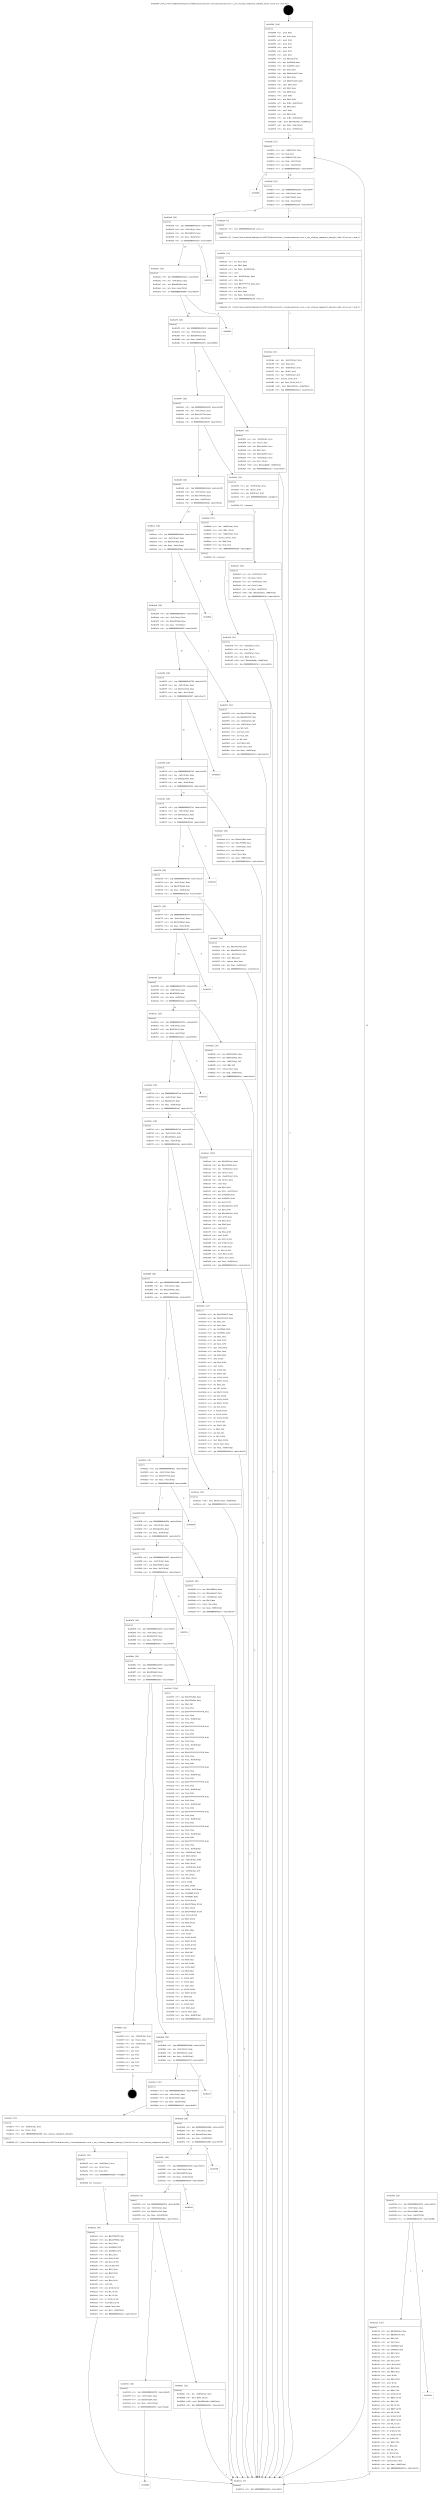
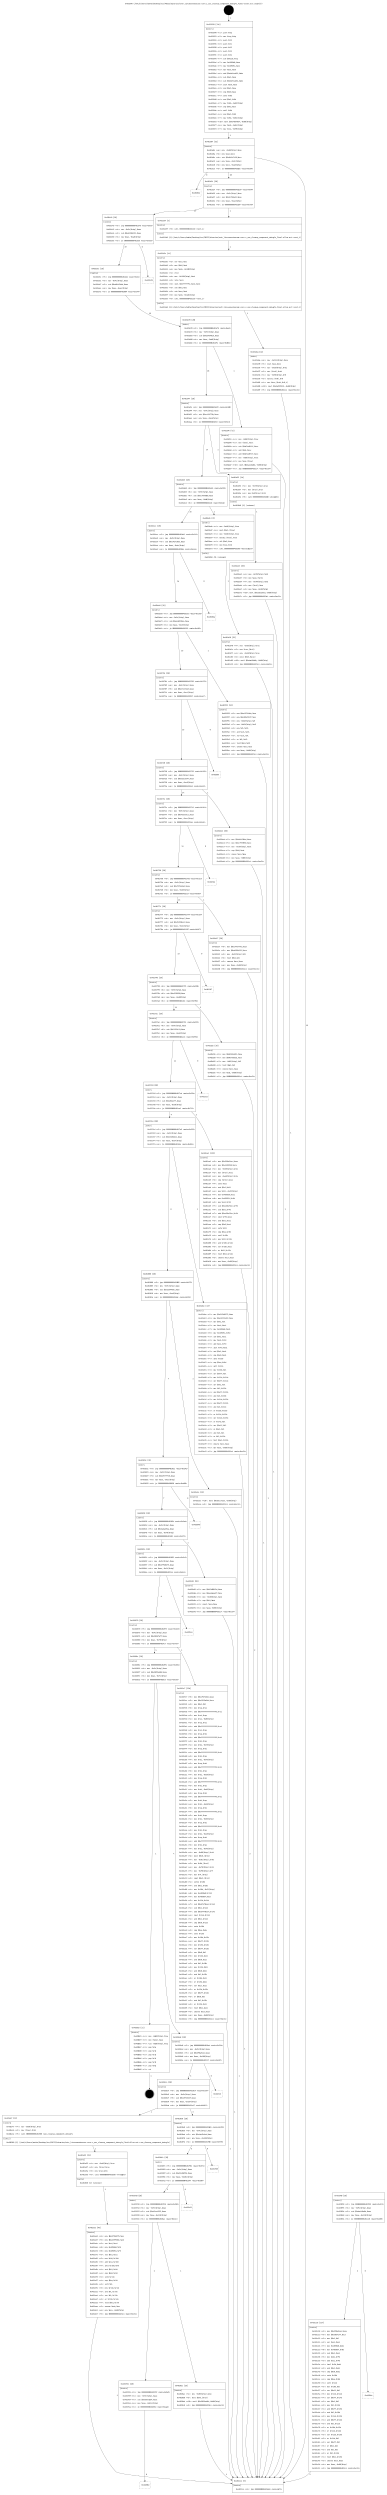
(227, 332) -> none
(365, 1324) -> (305, 1305)
